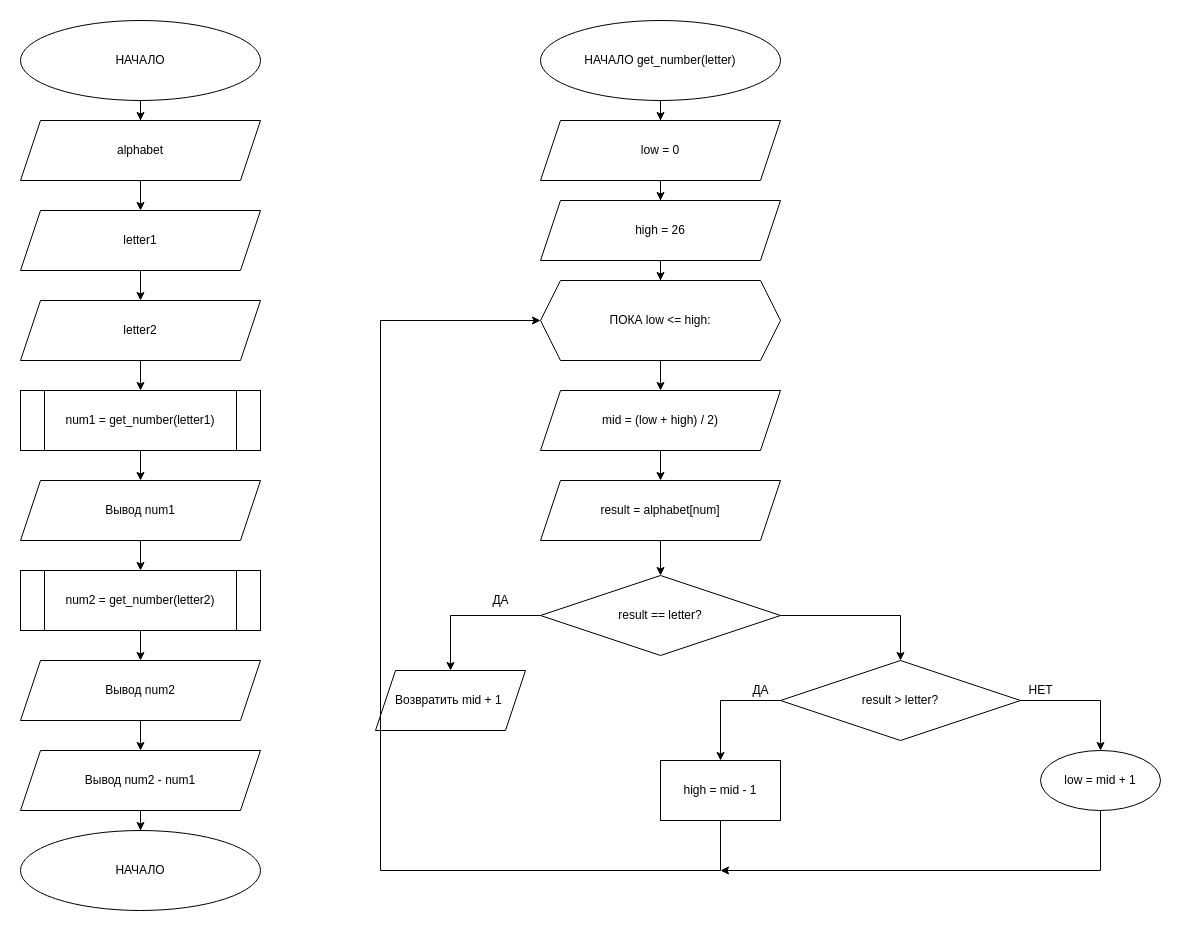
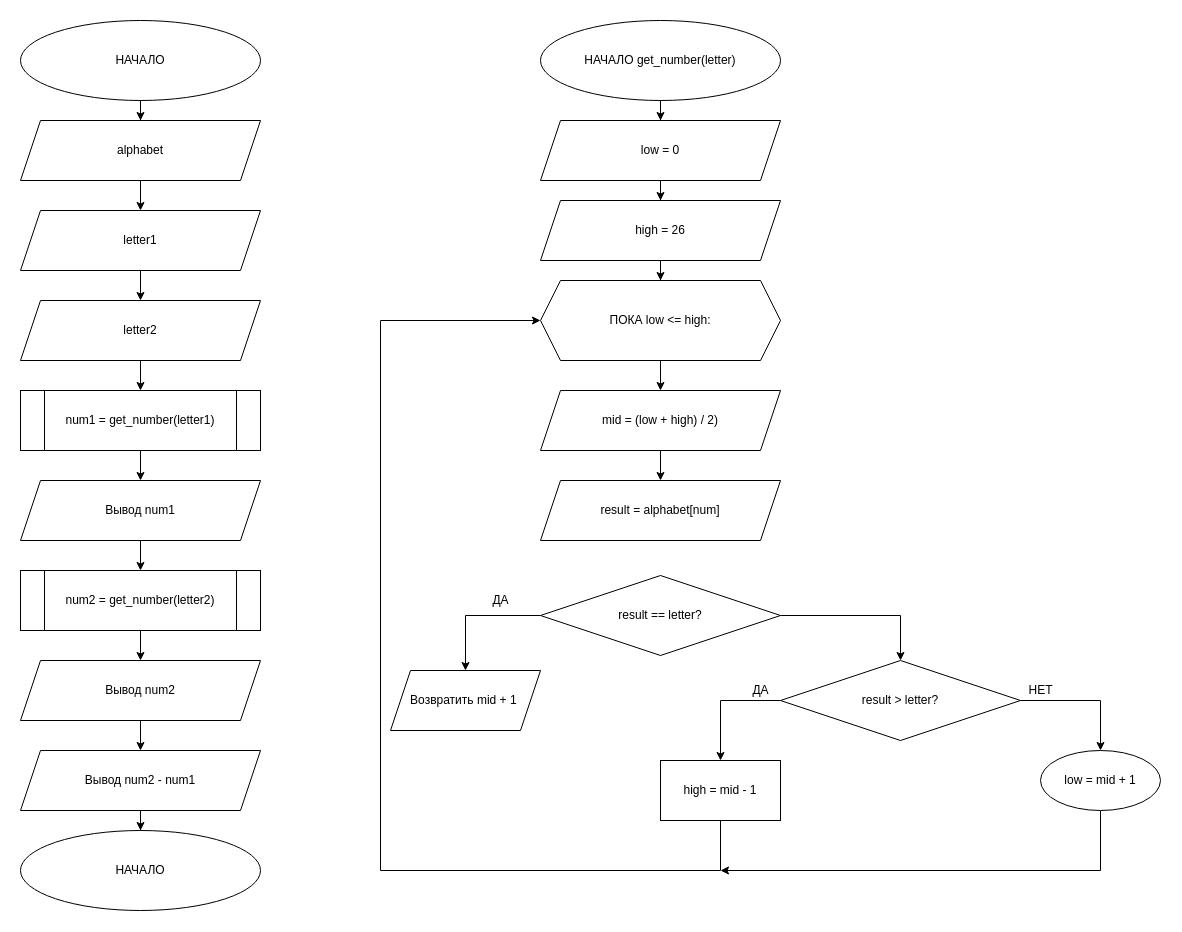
(661, 560) -> none
(451, 701) -> (466, 701)
